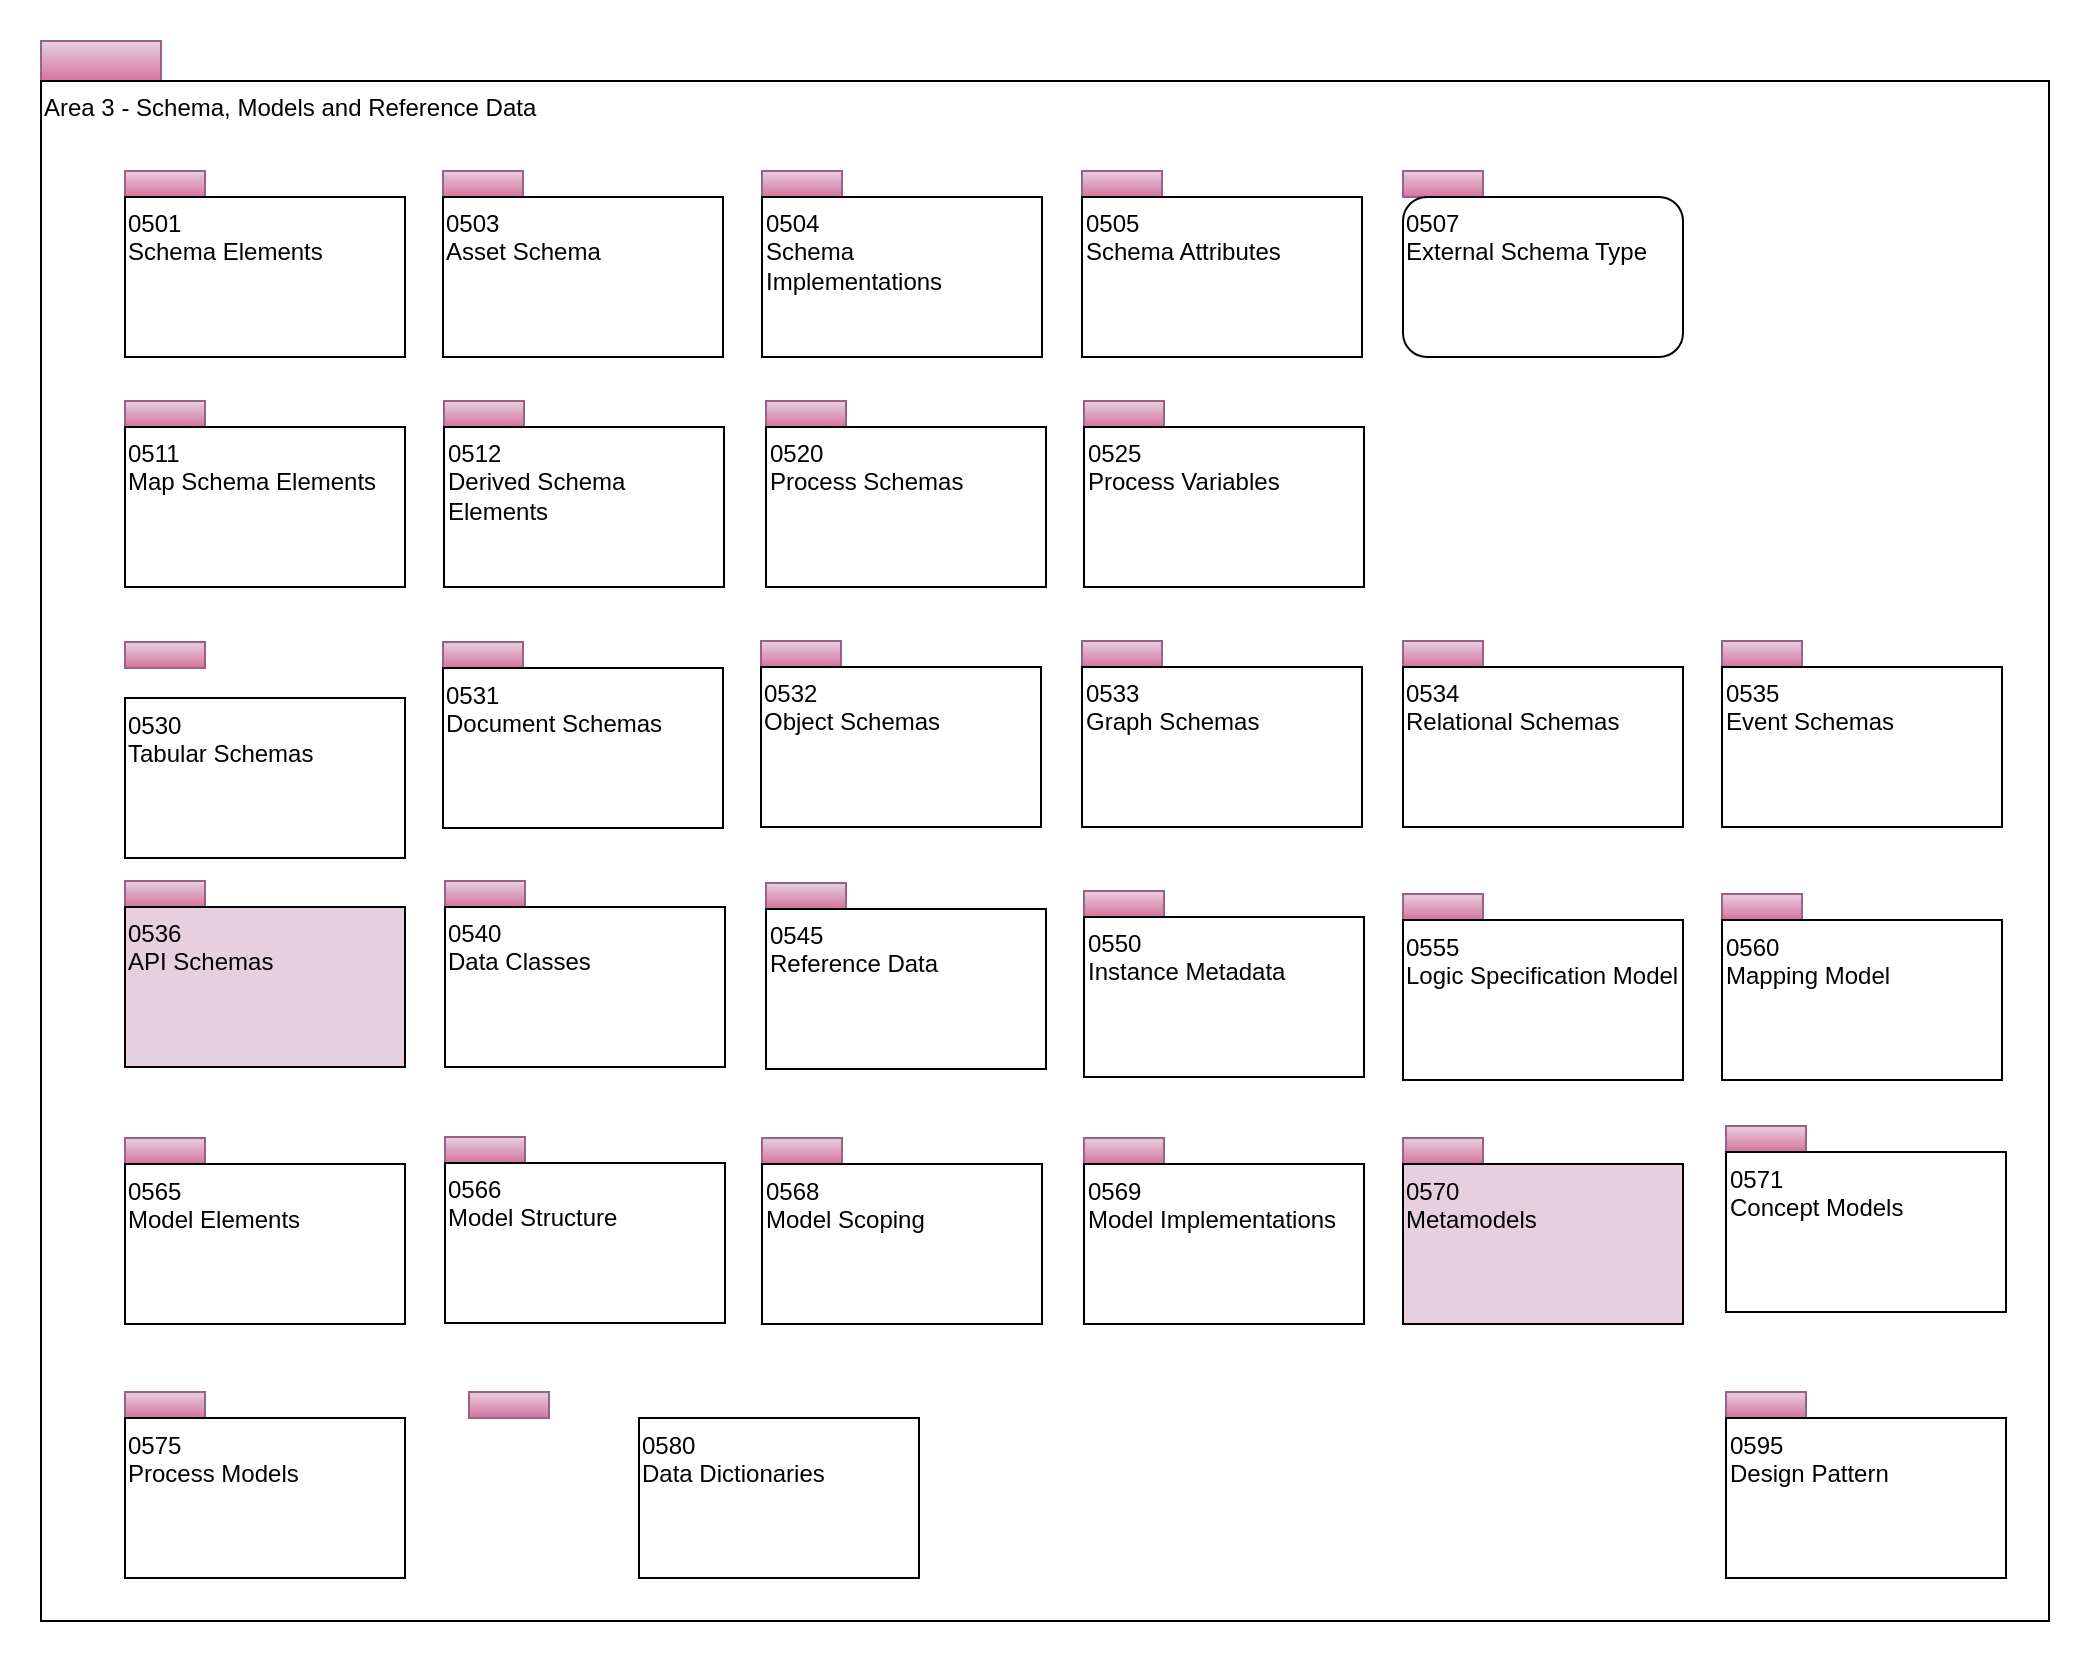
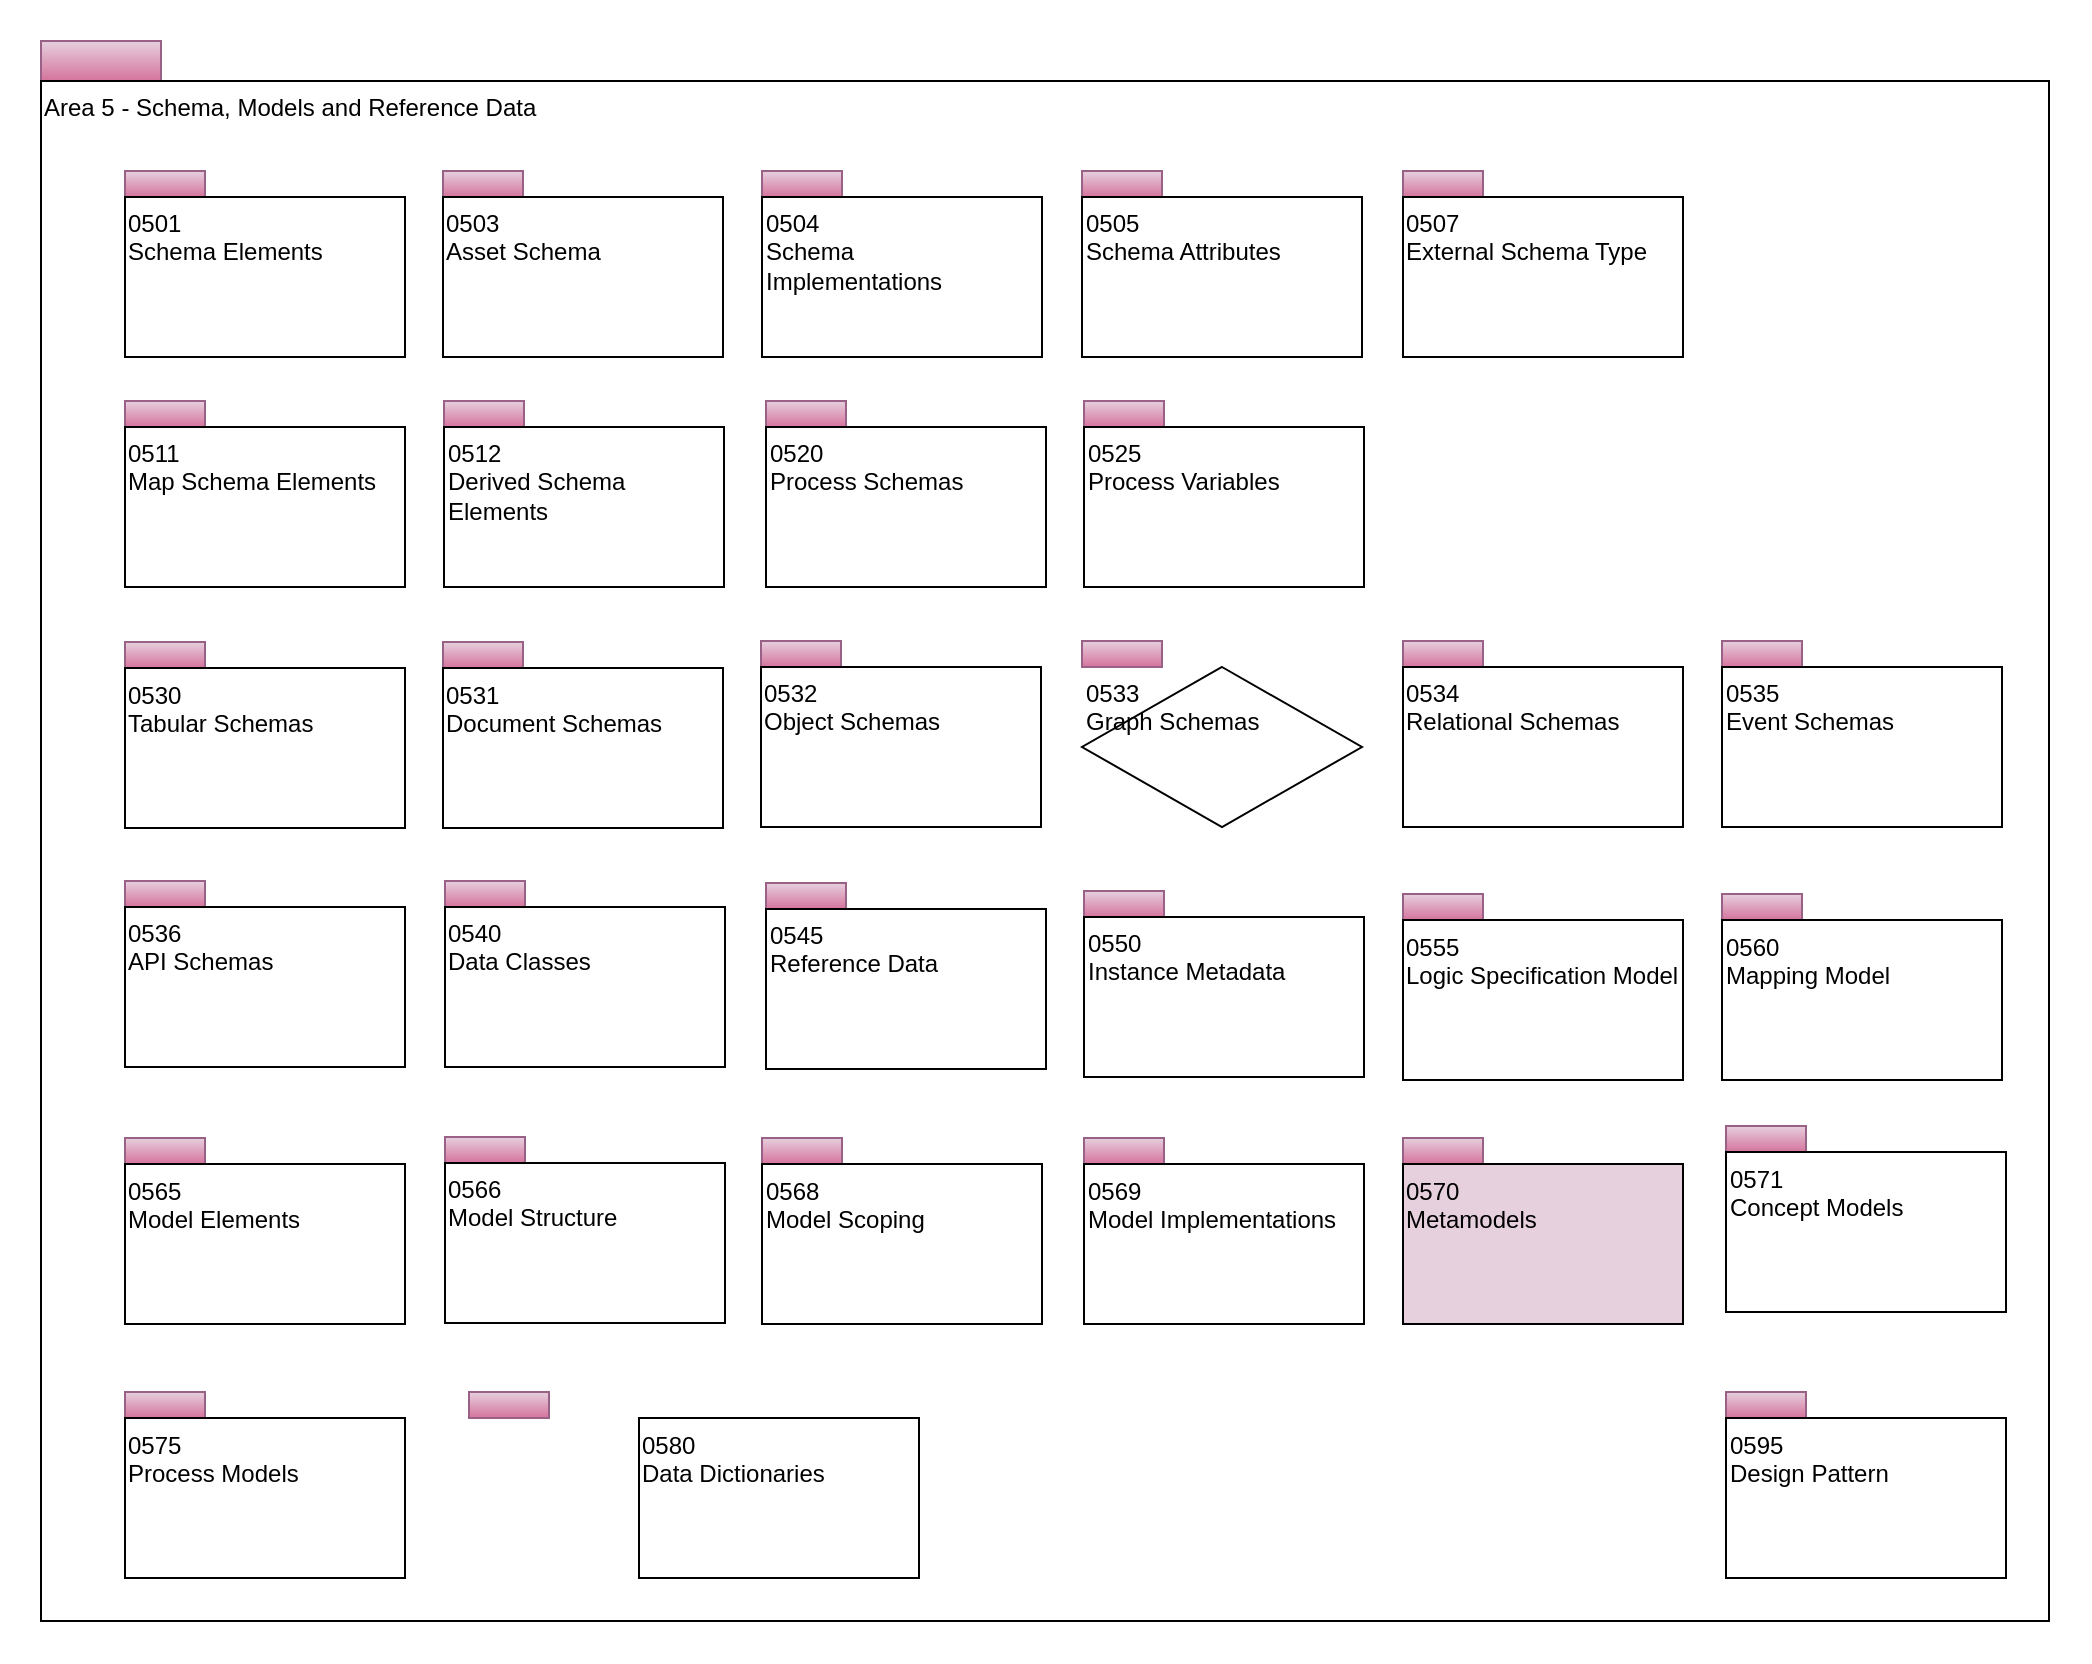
(299, 109) -> (299, 109)
(1543, 277) -> (1543, 277)
(1222, 747) -> (1222, 747)
(265, 778) -> (265, 748)
(265, 987) -> (265, 987)
